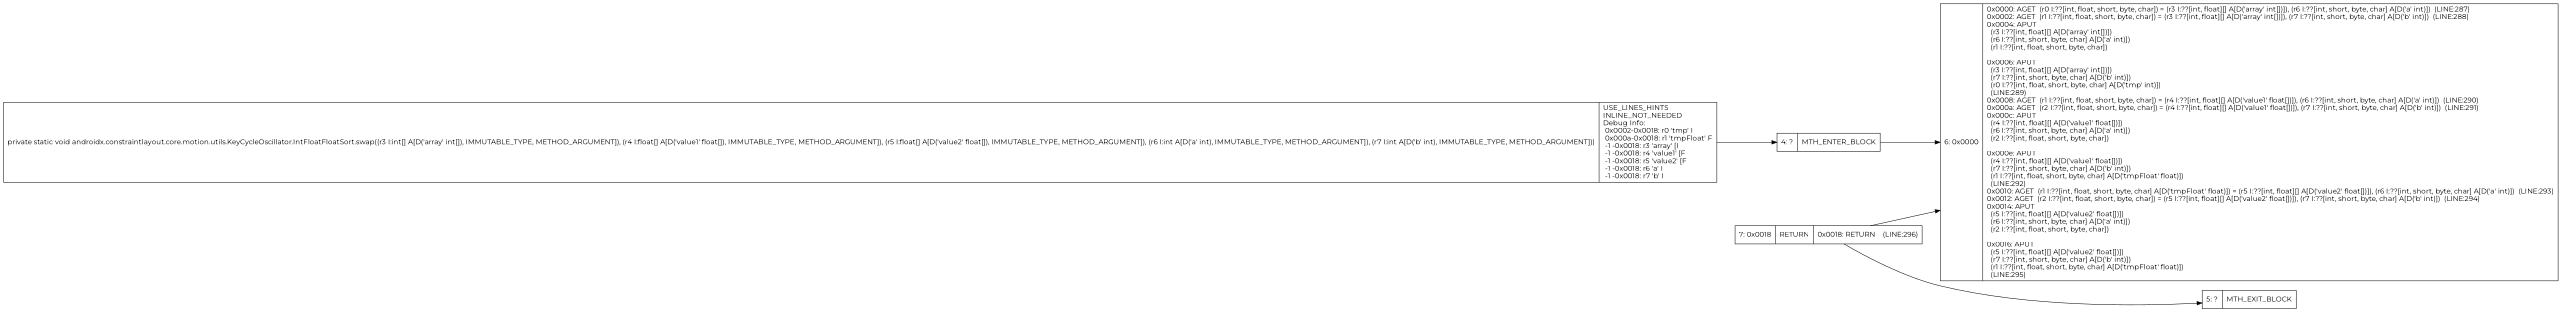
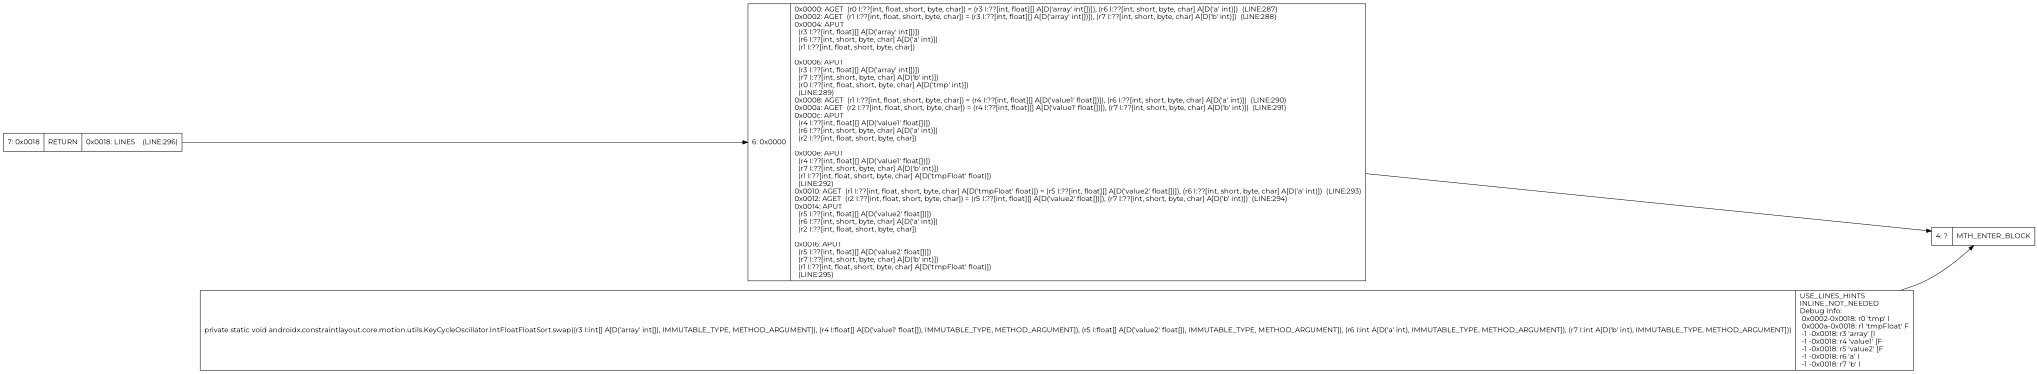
(1908, 142) -> (1646, 202)
(1868, 235) -> (132, 142)
(2249, 300) -> none
